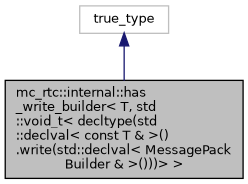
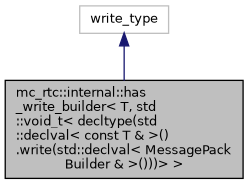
(124, 20) -> (124, 20)
